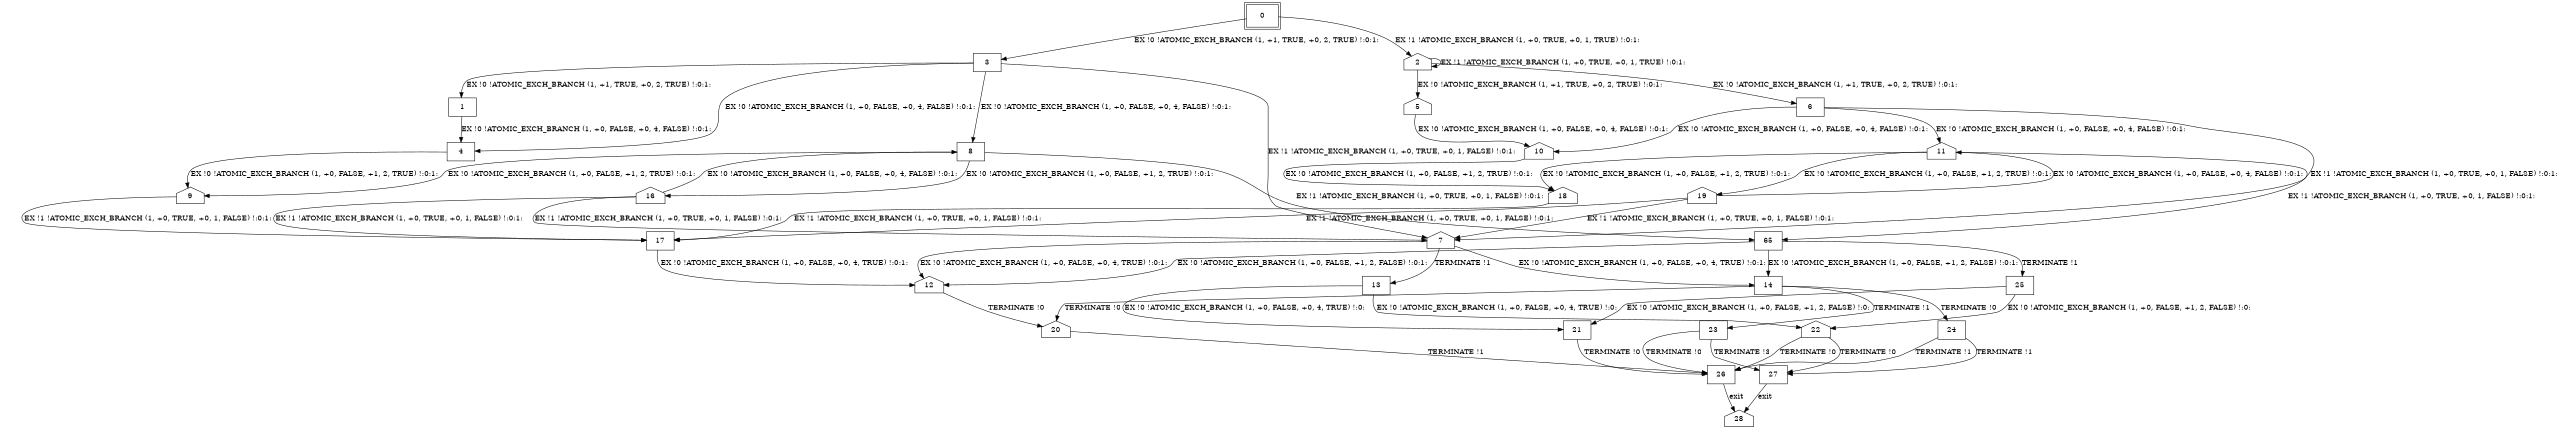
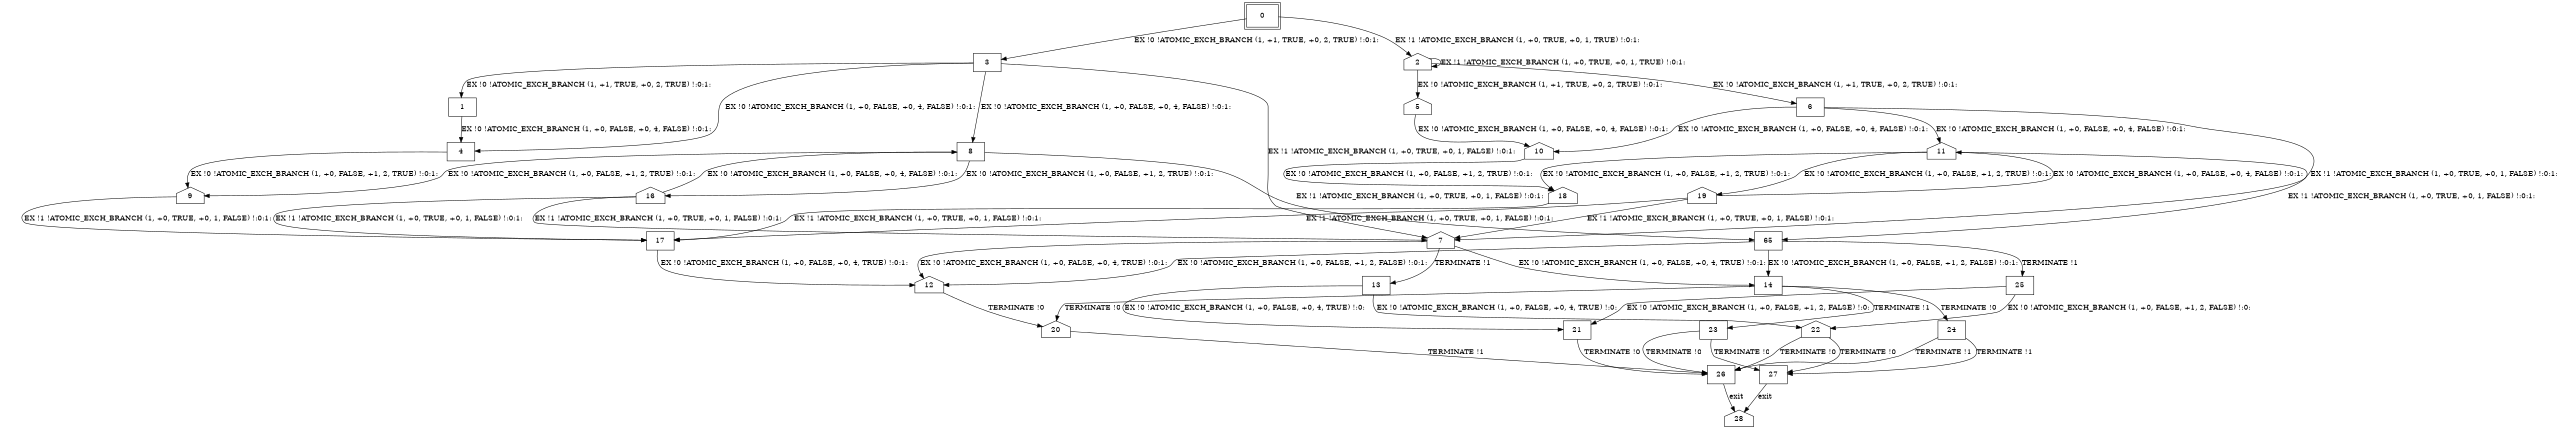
(1742, 352) -> (1742, 352)
